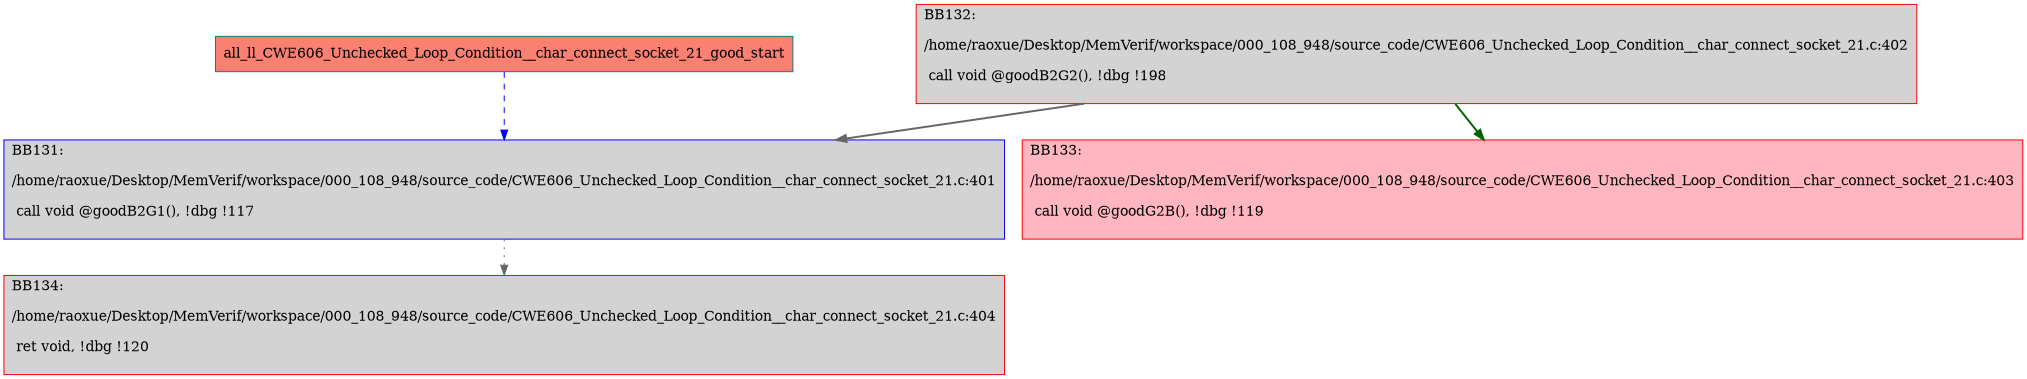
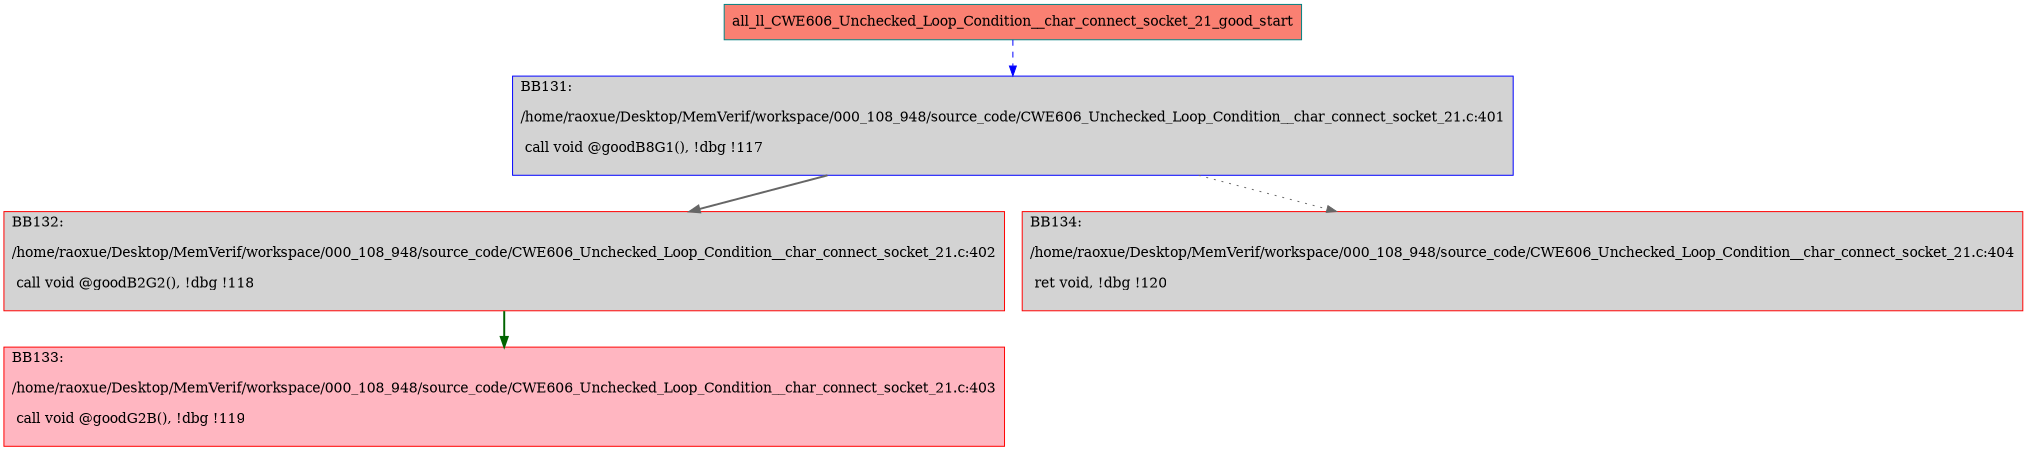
(1045, 76) -> (133, 283)
(965, 121) -> (763, 192)
(133, 212) -> (642, 148)
